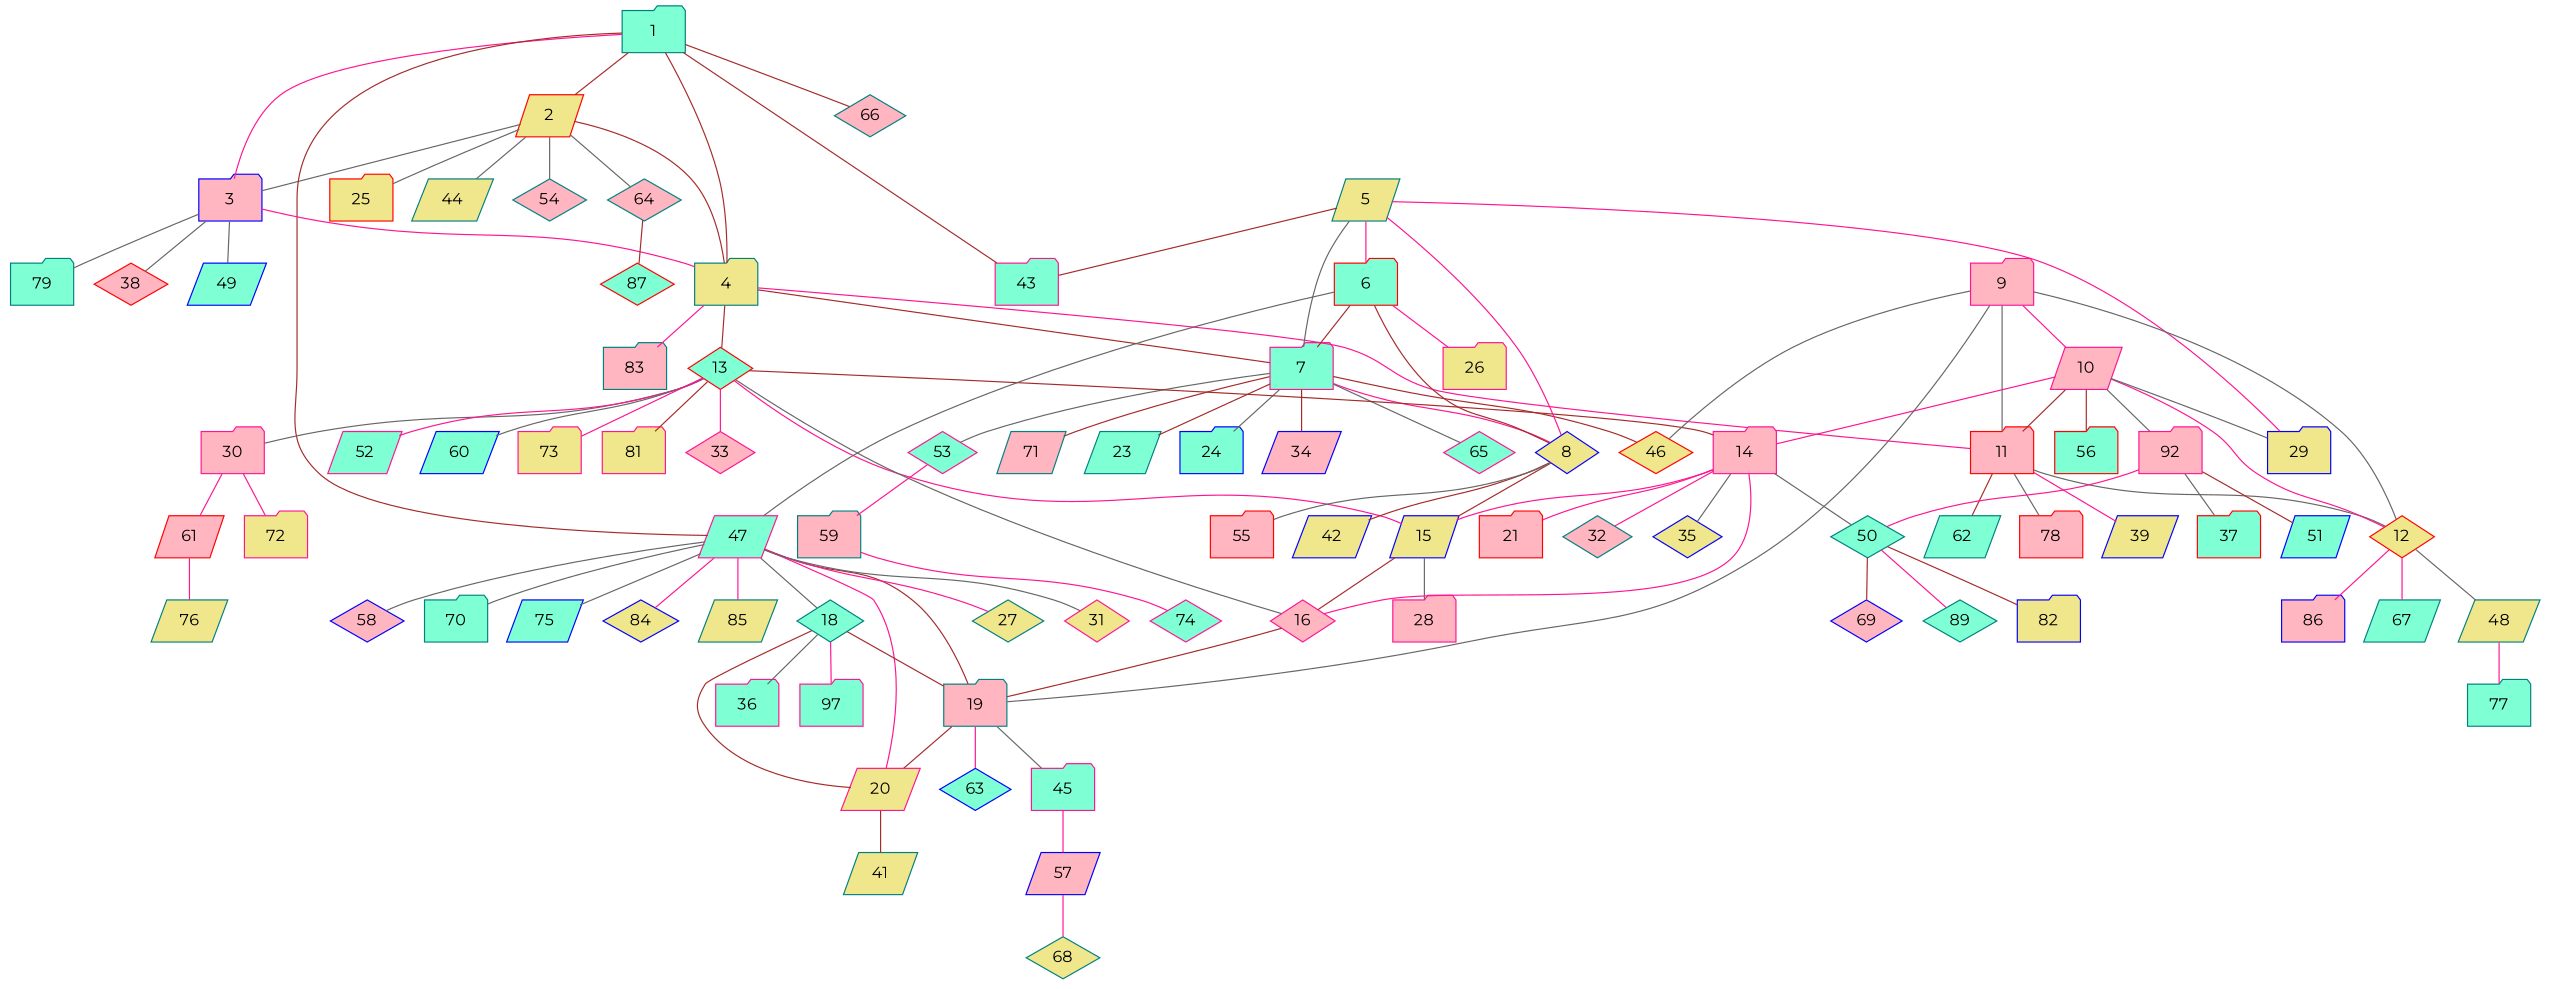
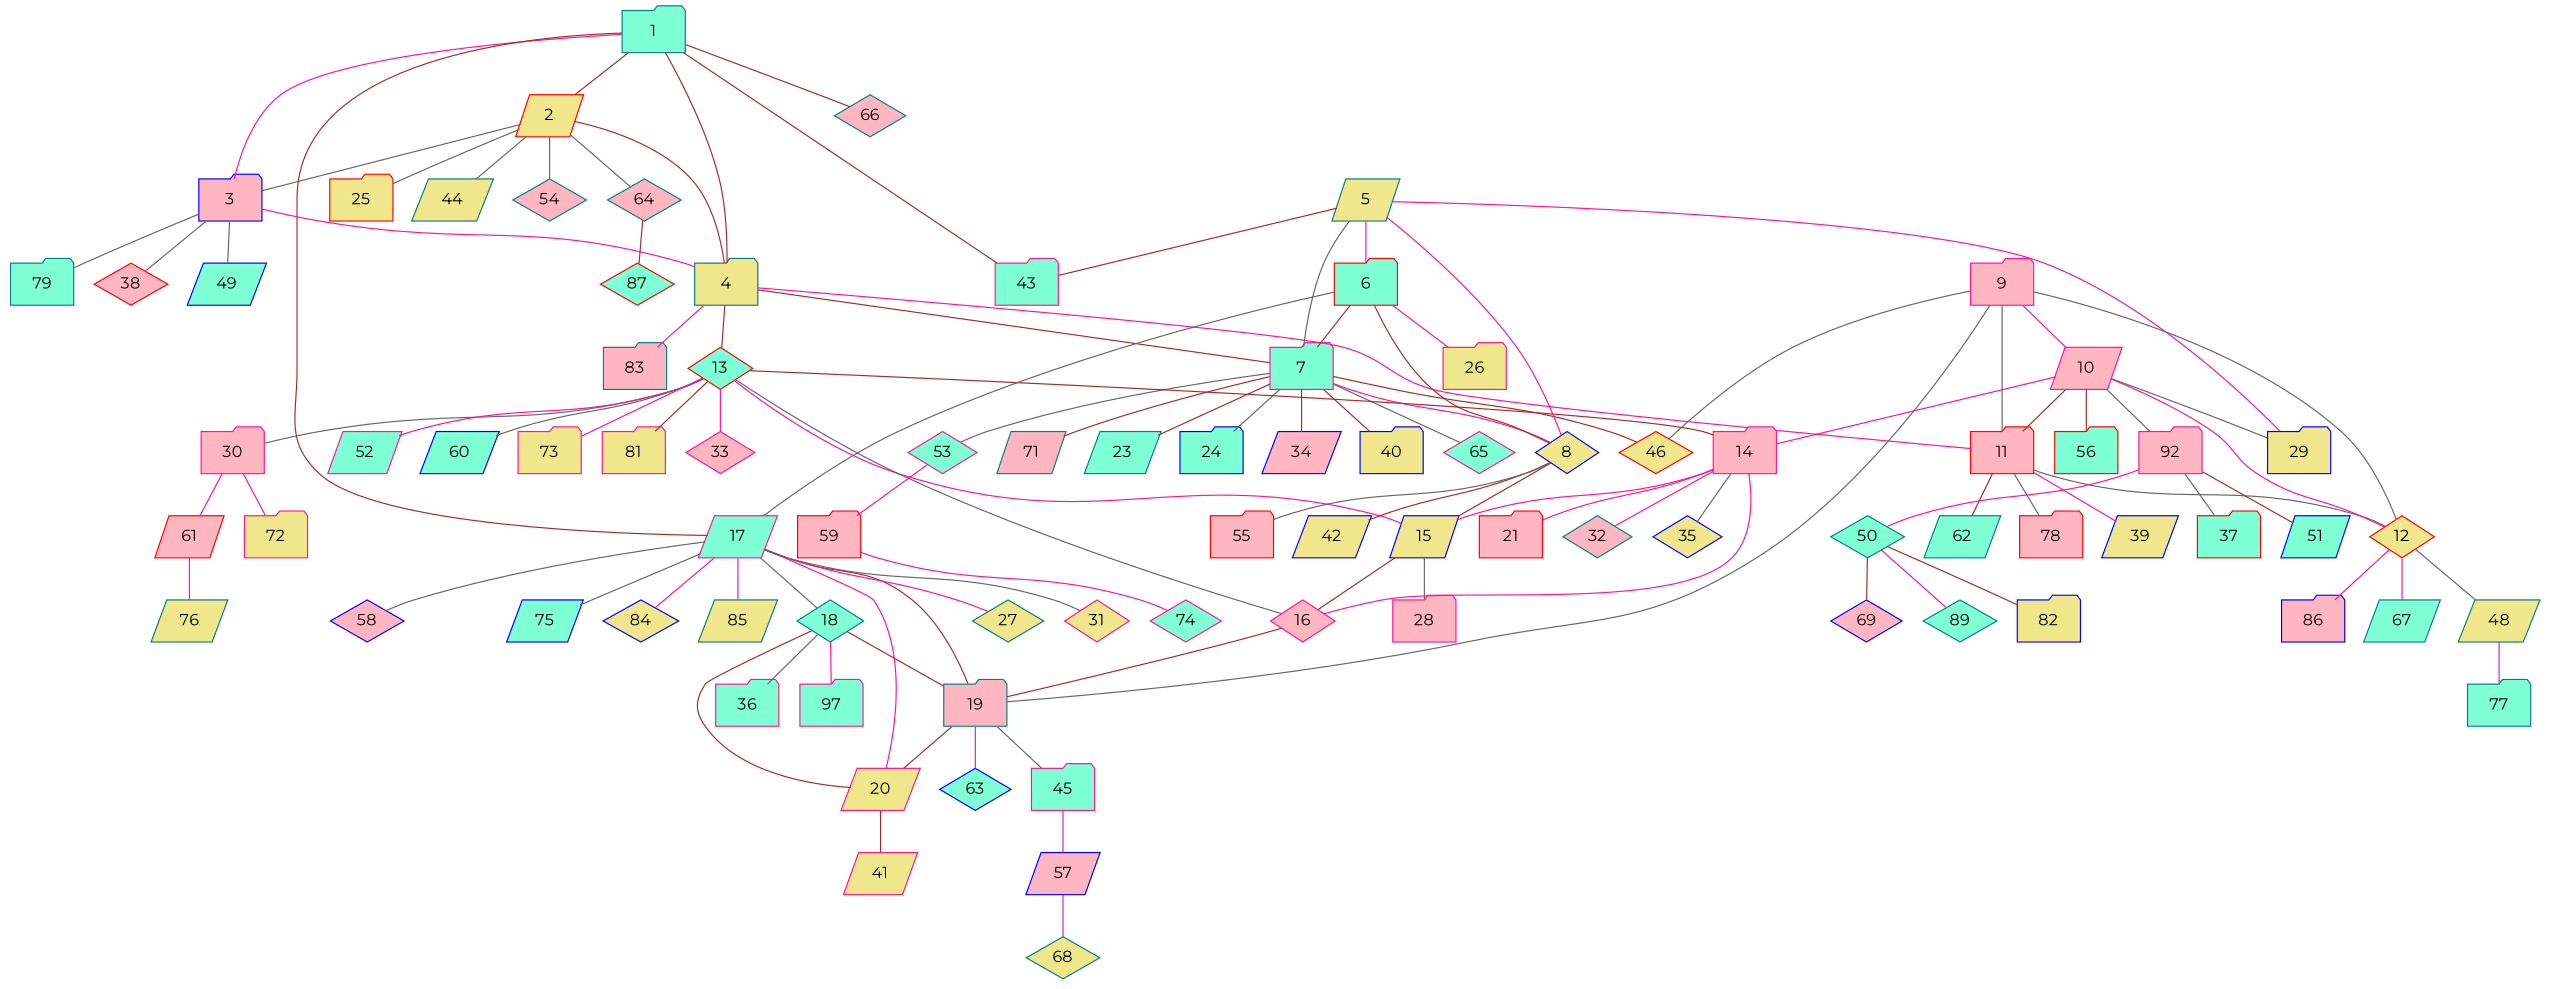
none -> (1392, 453)
(1813, 499) -> none
(738, 537) -> (738, 537)
(829, 537) -> (829, 537)
(456, 621) -> none
(881, 874) -> (881, 874)
